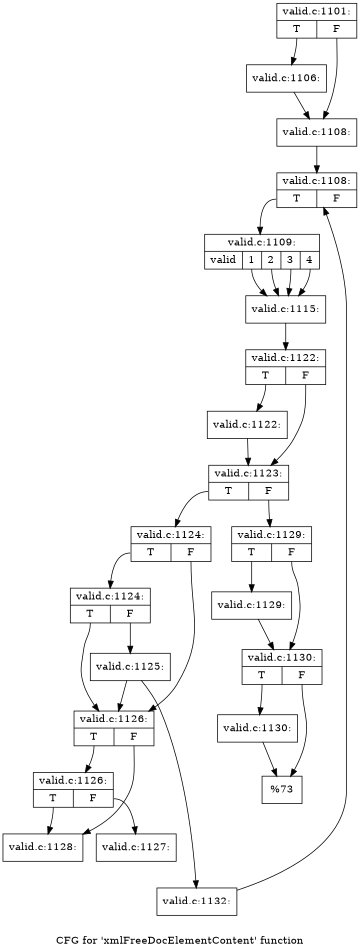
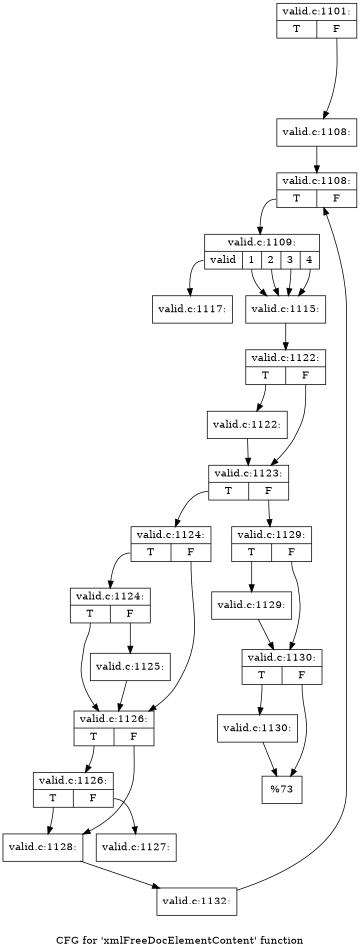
(286, 78) -> none
none -> (192, 309)
(181, 777) -> (116, 873)
